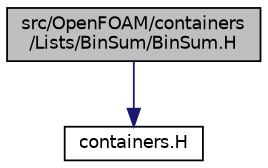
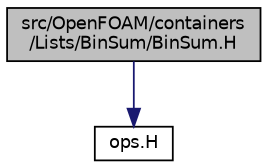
(134, 144) -> (134, 144)
